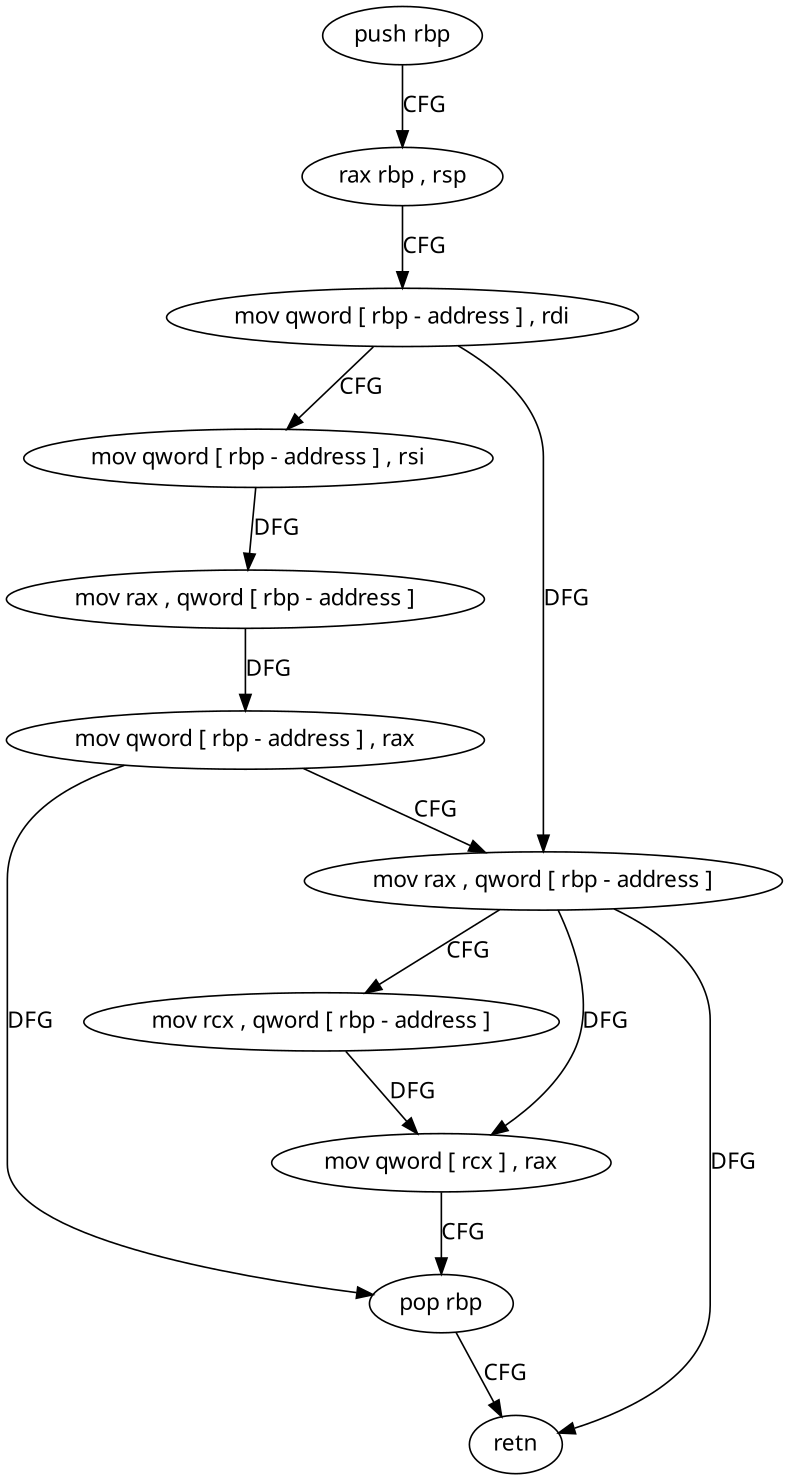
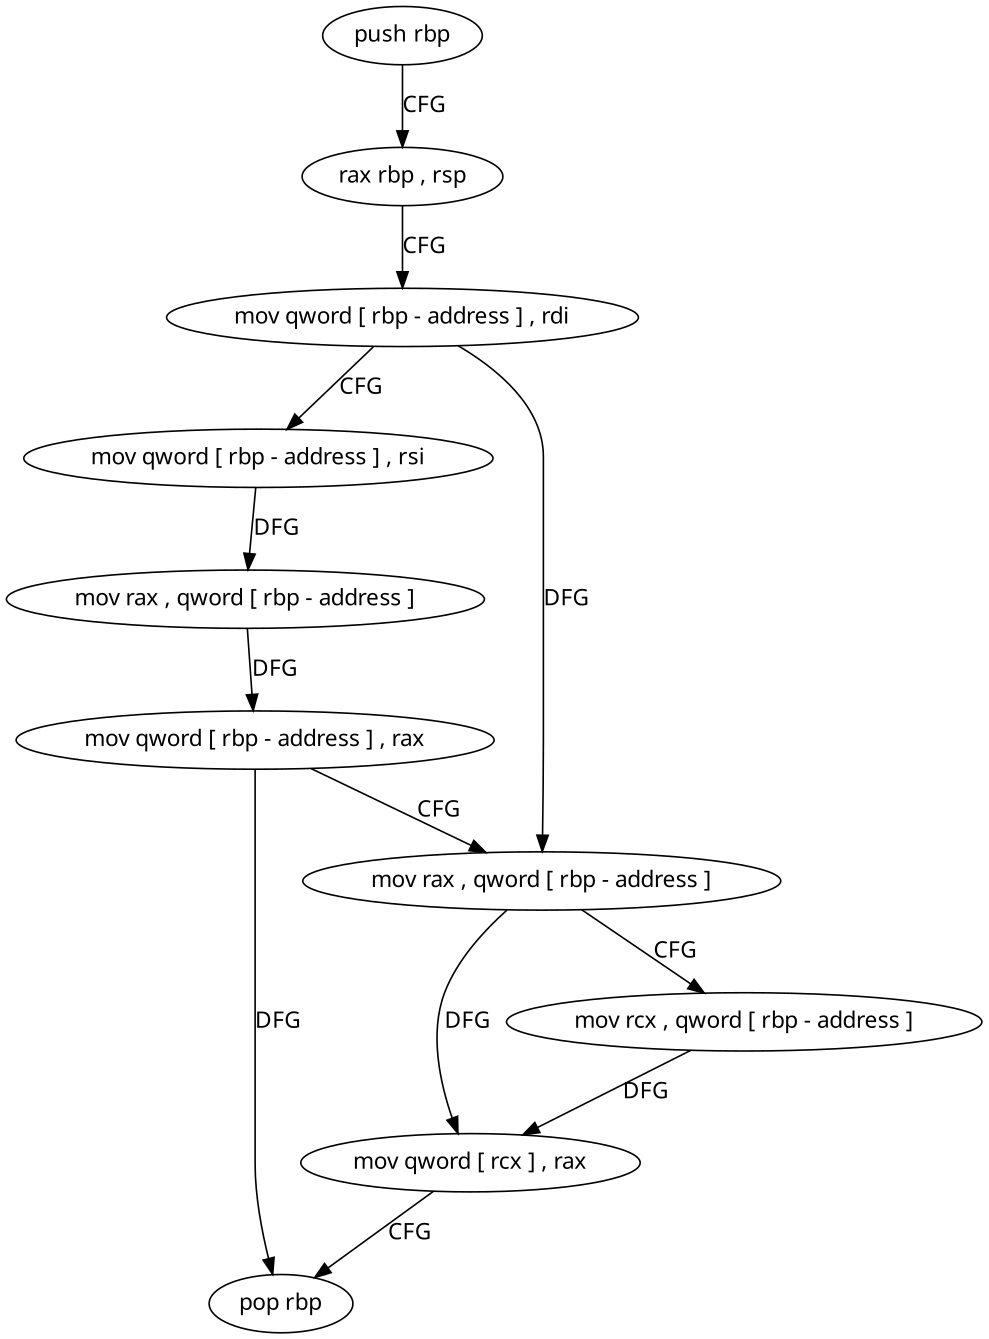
(516, 1445) -> none
